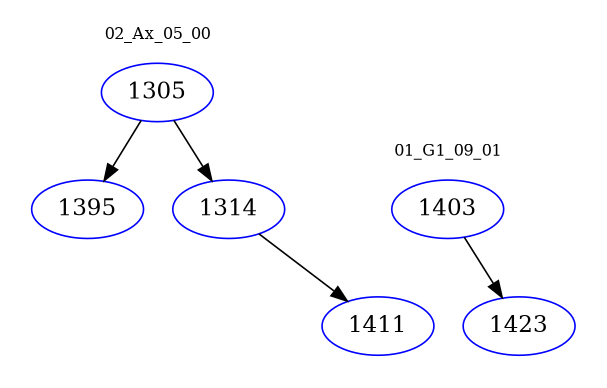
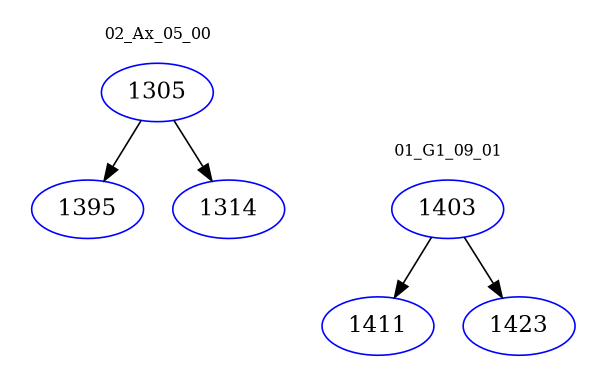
(296, 262) -> (417, 260)
